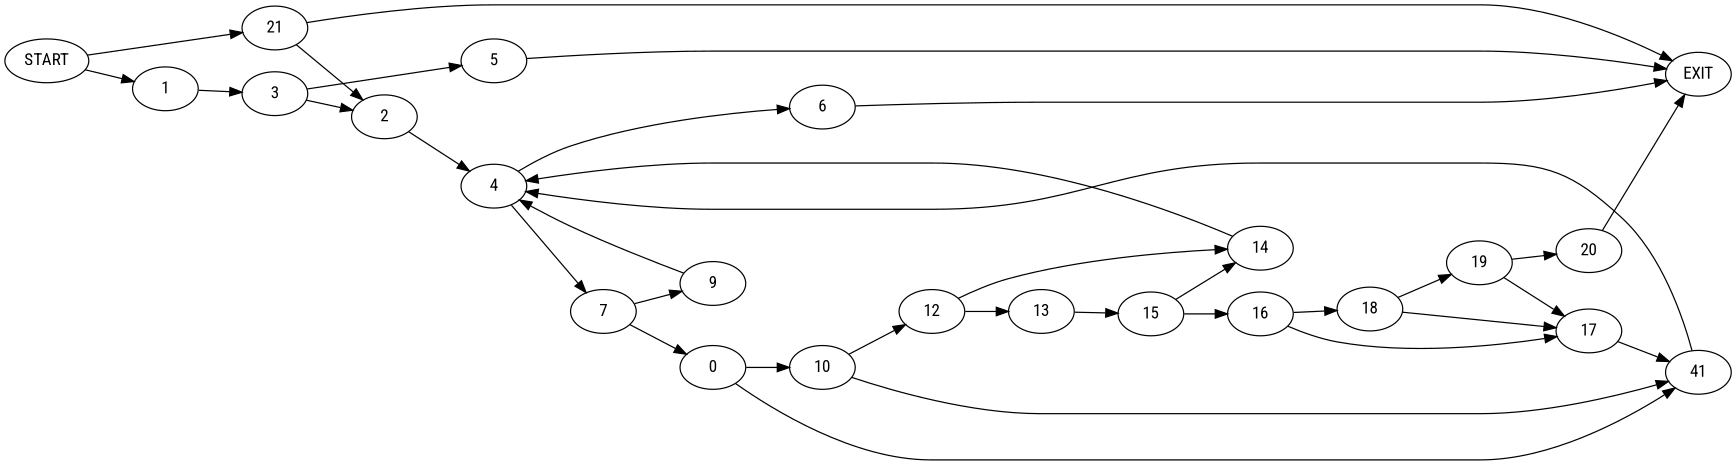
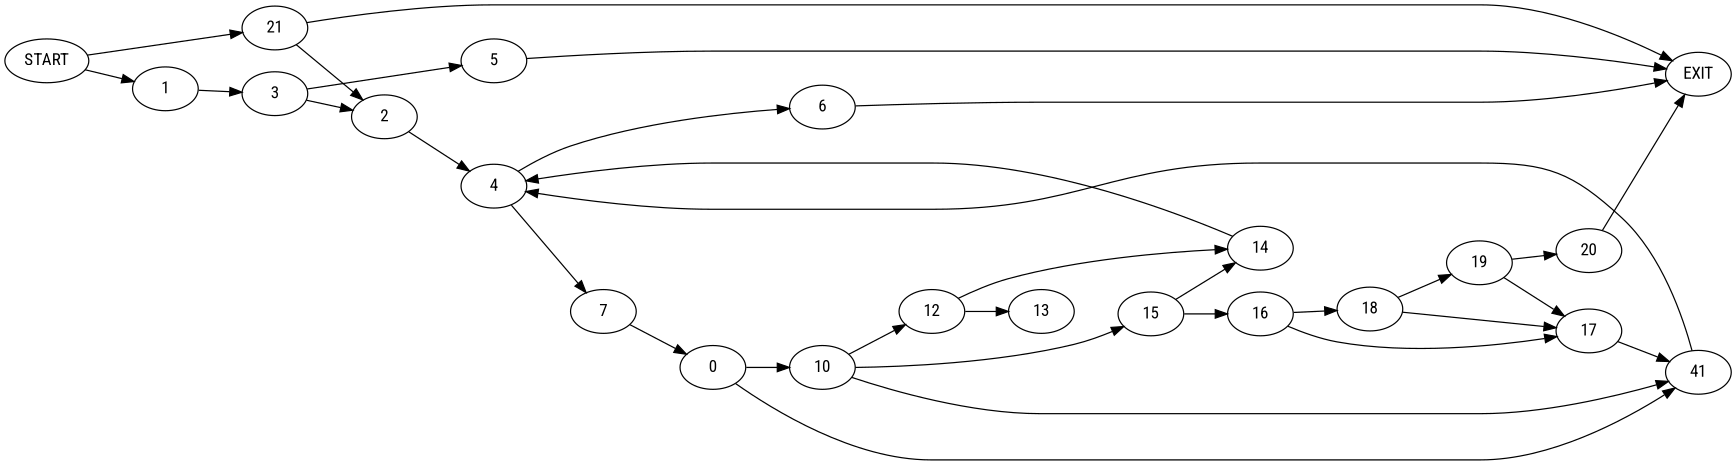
(713, 283) -> none
(1090, 313) -> (985, 359)
